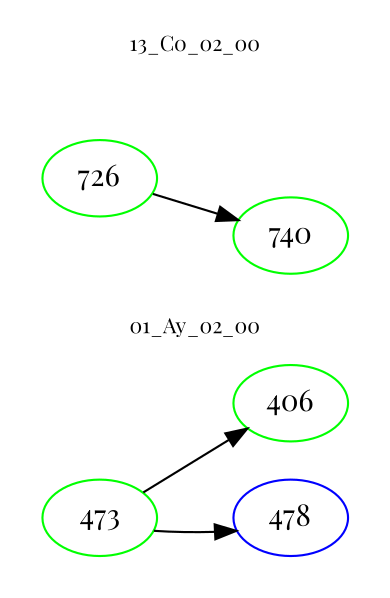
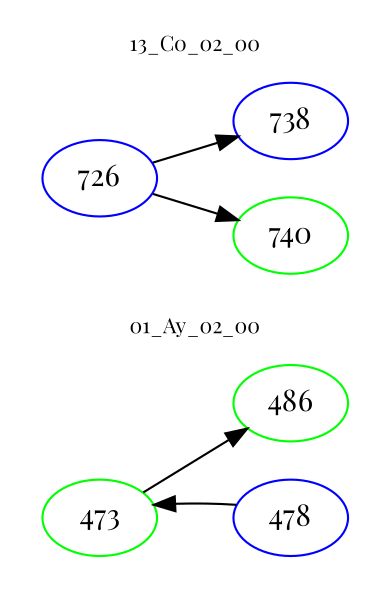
none -> (291, 121)
(100, 178) -> (100, 178)
(291, 403) -> (291, 403)
(184, 532) -> (206, 504)
